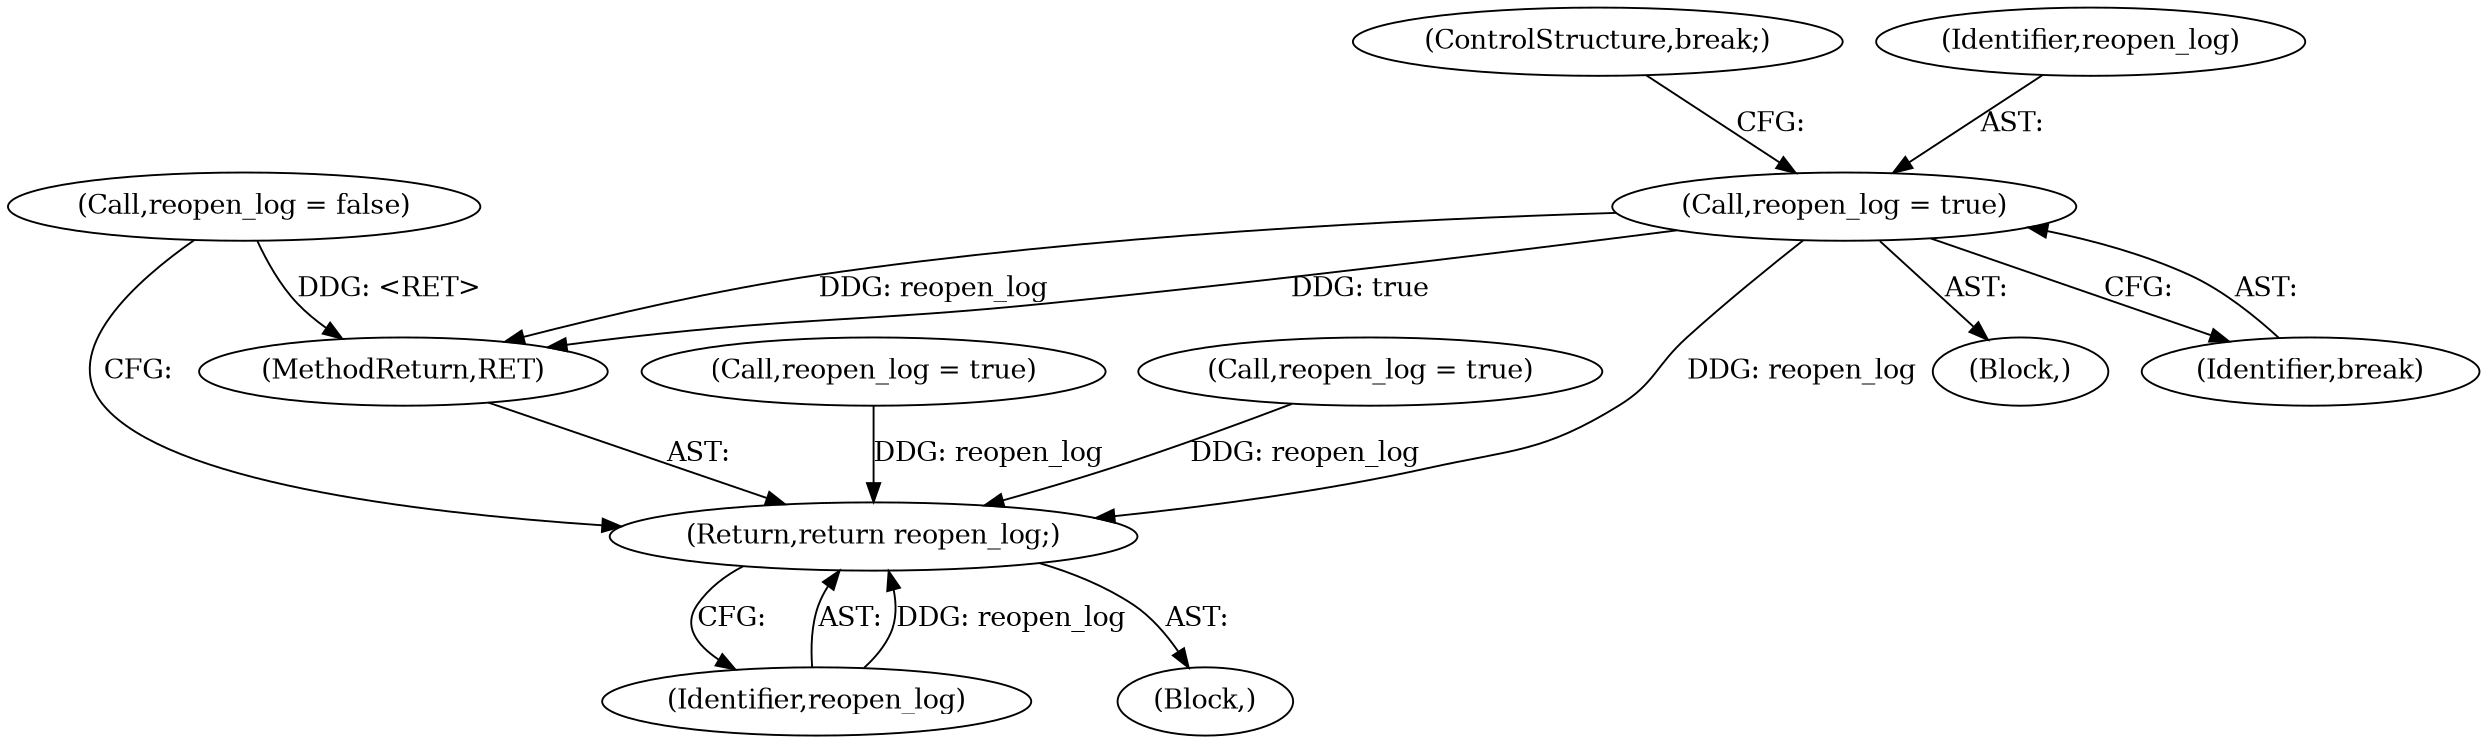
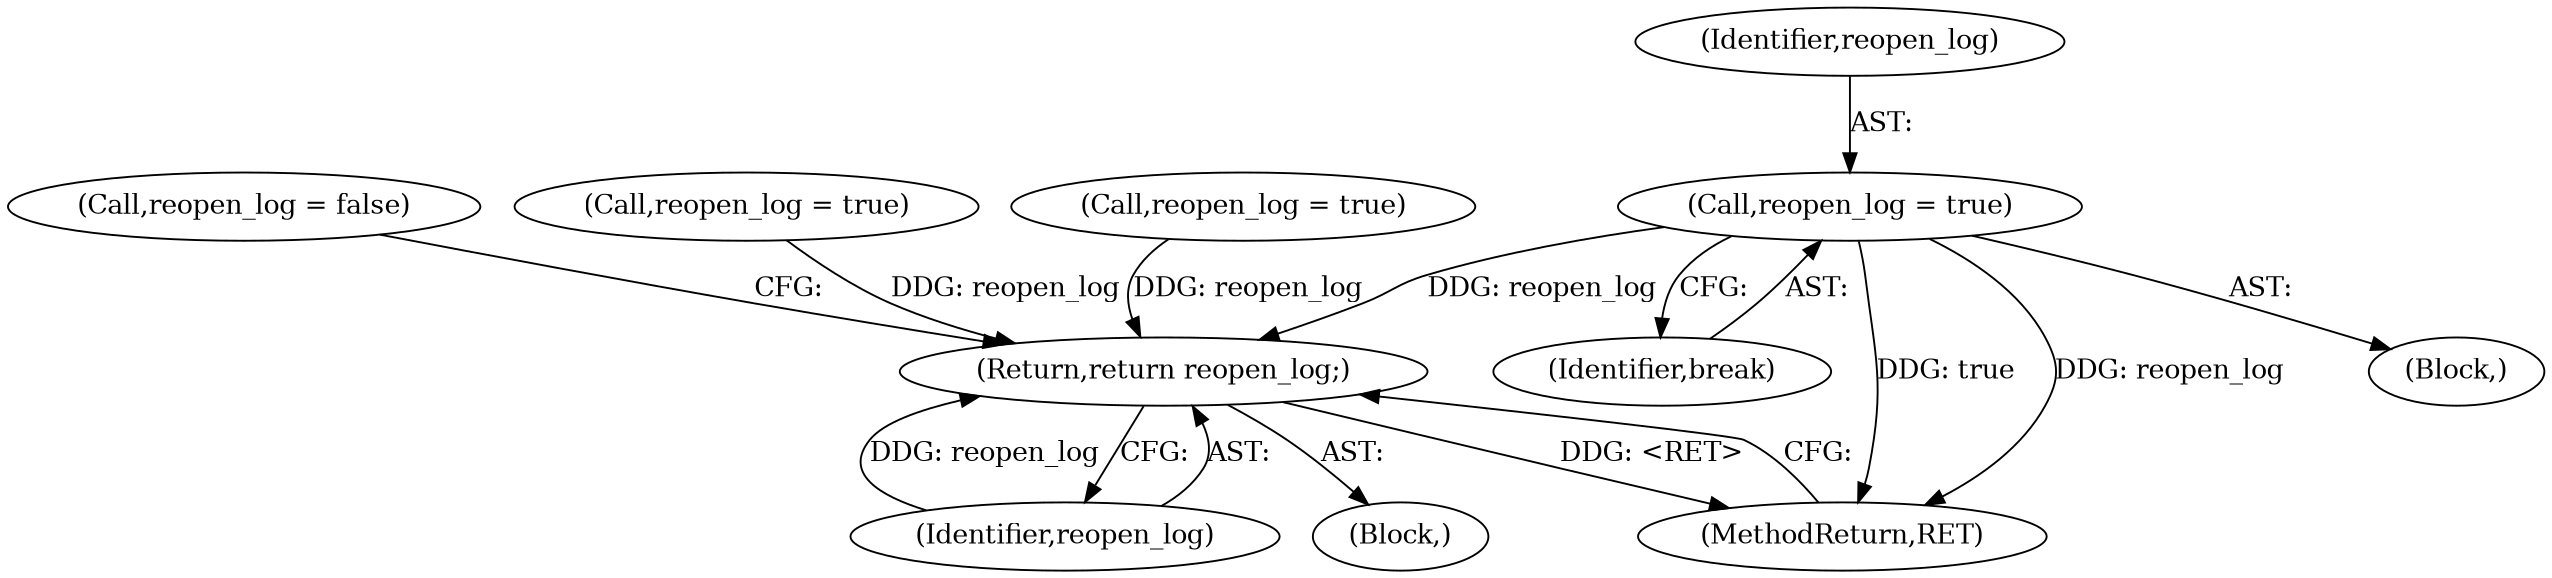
(1598, 42) -> none
(286, 289) -> (1497, 453)
(703, 454) -> (1822, 454)
